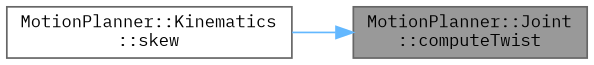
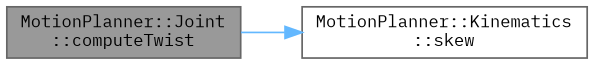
(314, 32) -> (263, 32)
